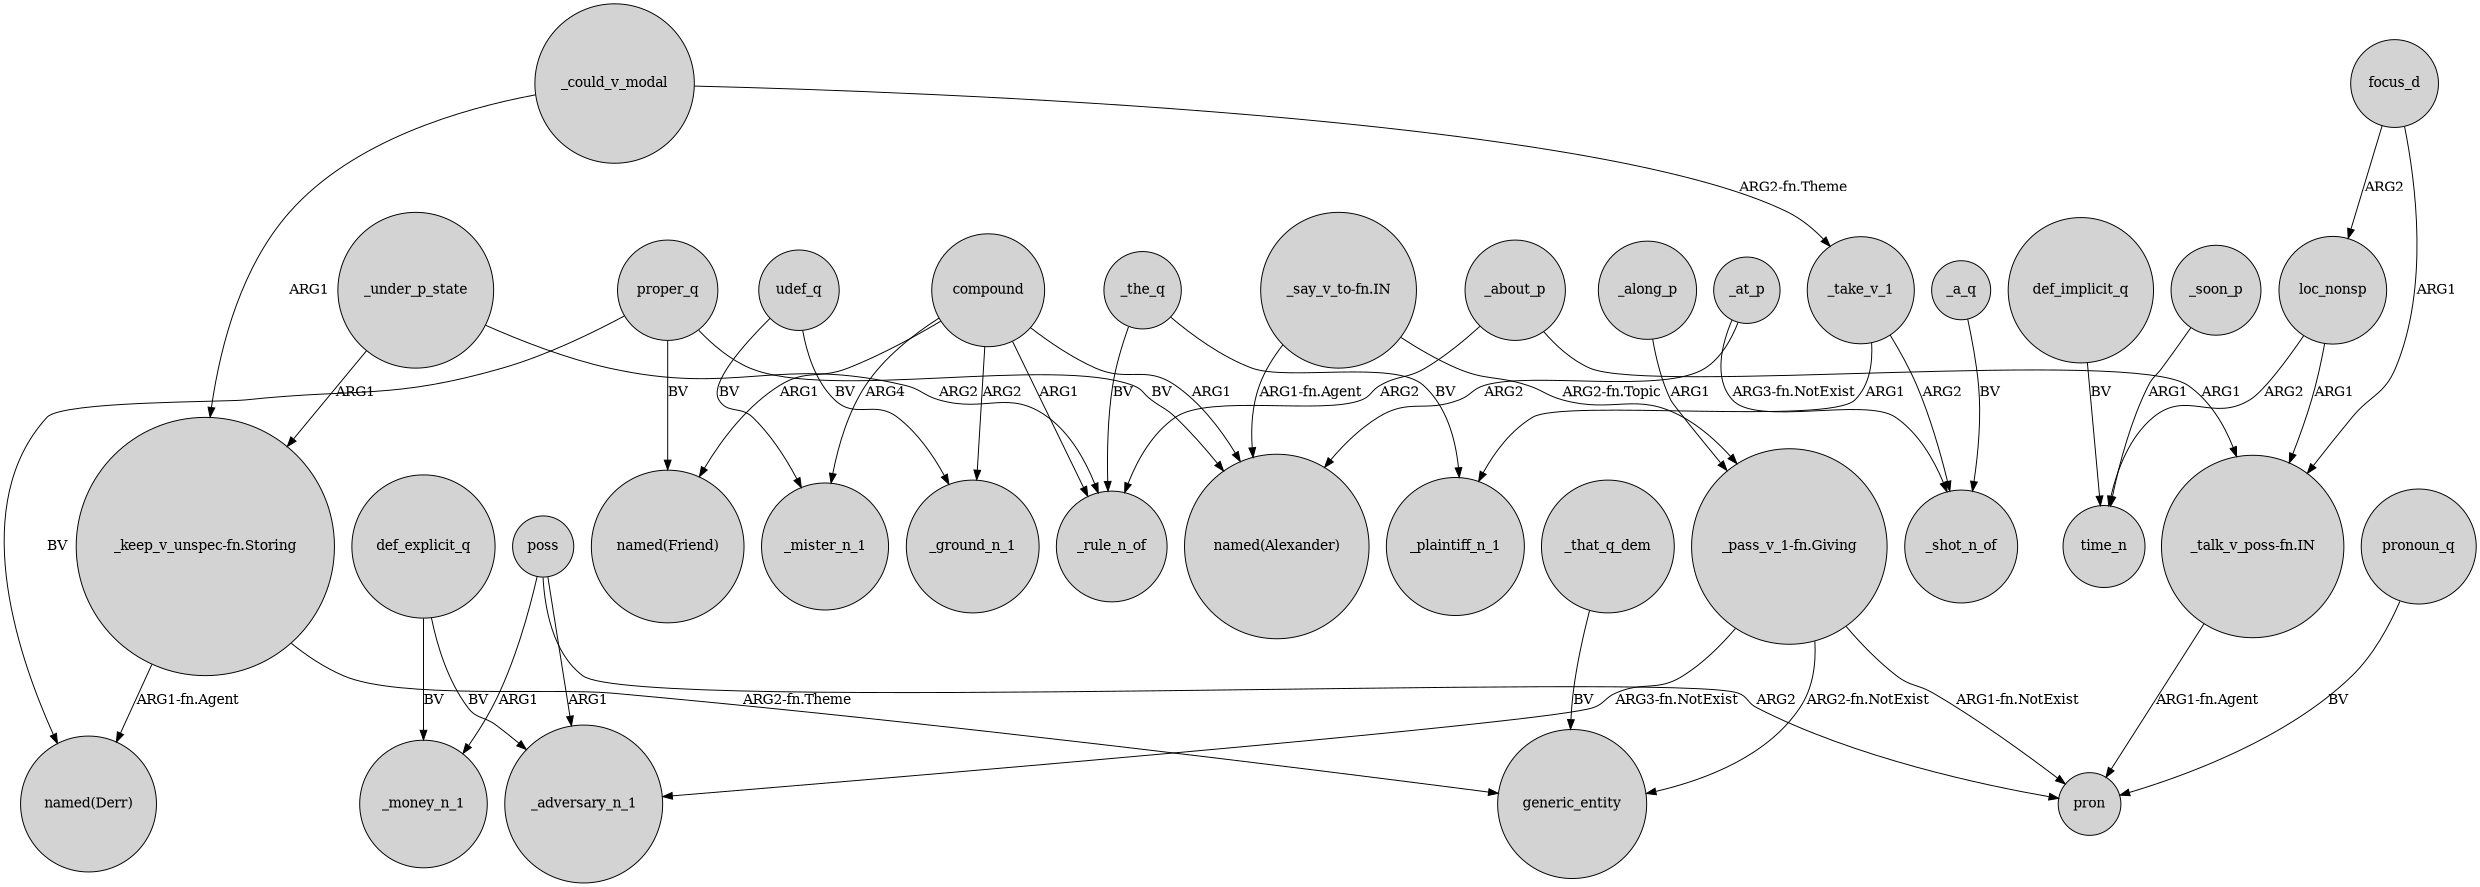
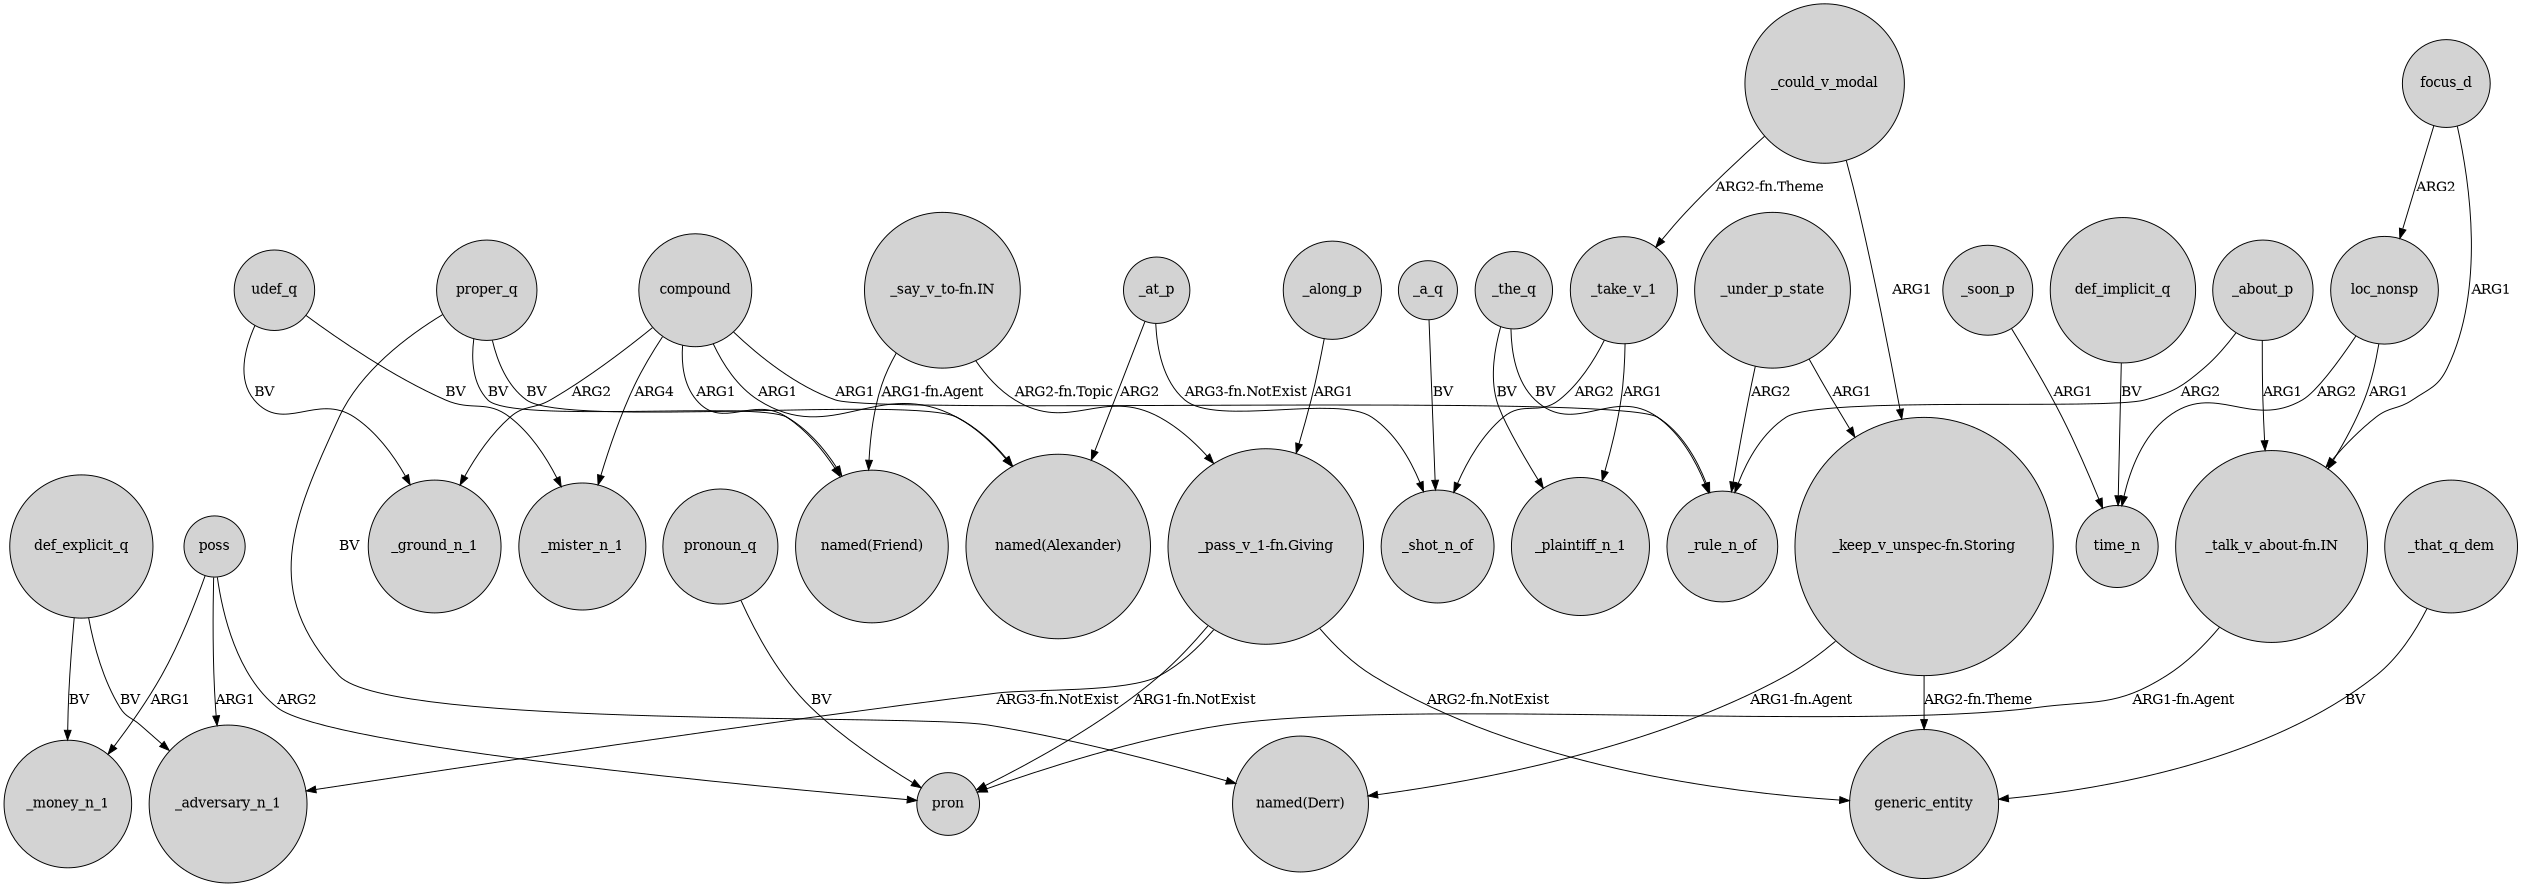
(1257, 393) -> (878, 397)
(2253, 547) -> (2272, 547)
